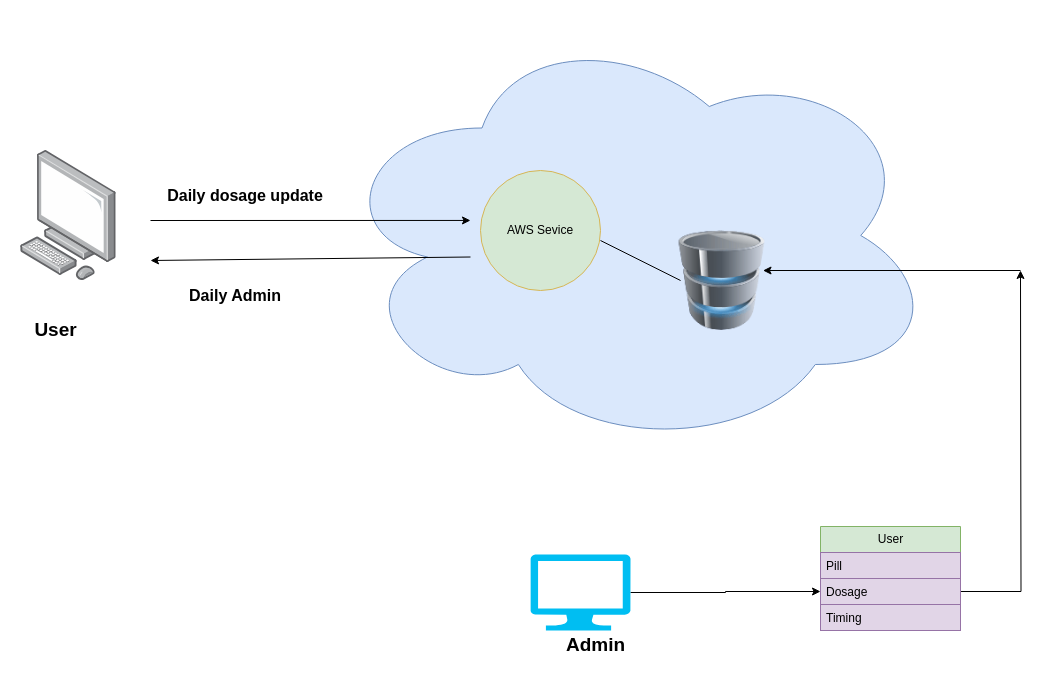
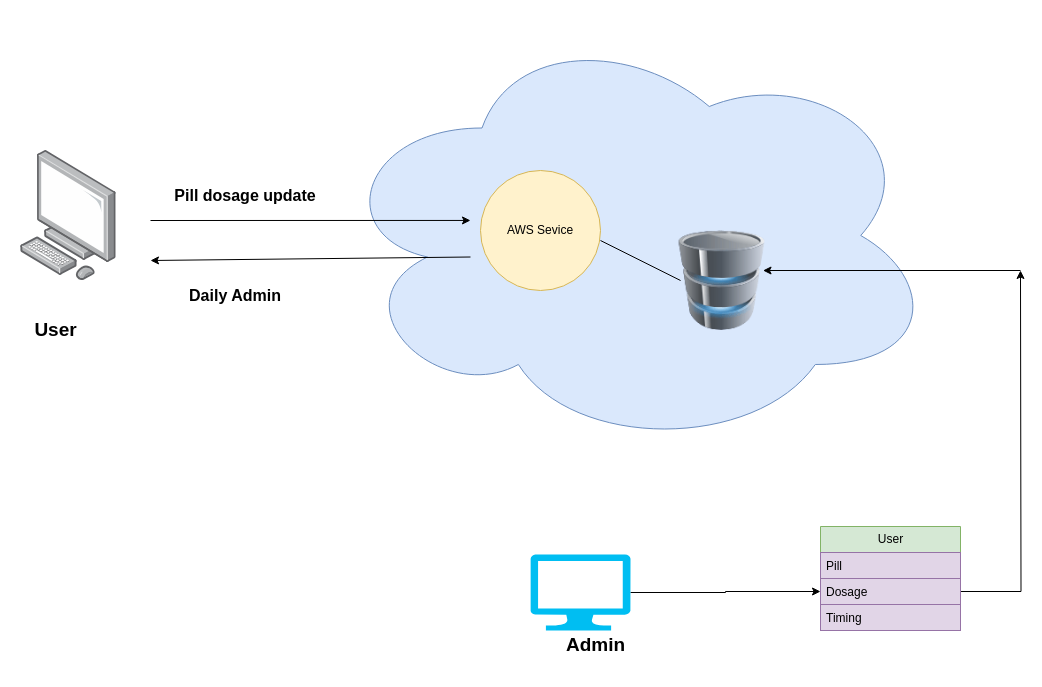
(246, 196) -> (246, 196)
(541, 231) -> (541, 231)
